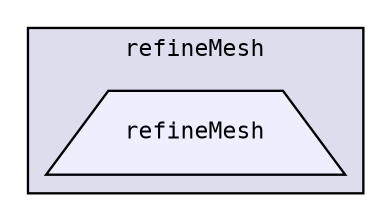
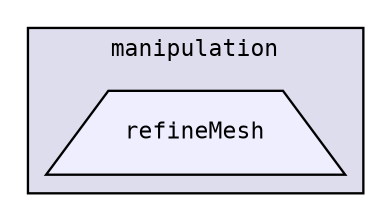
(196, 50) -> (196, 50)
